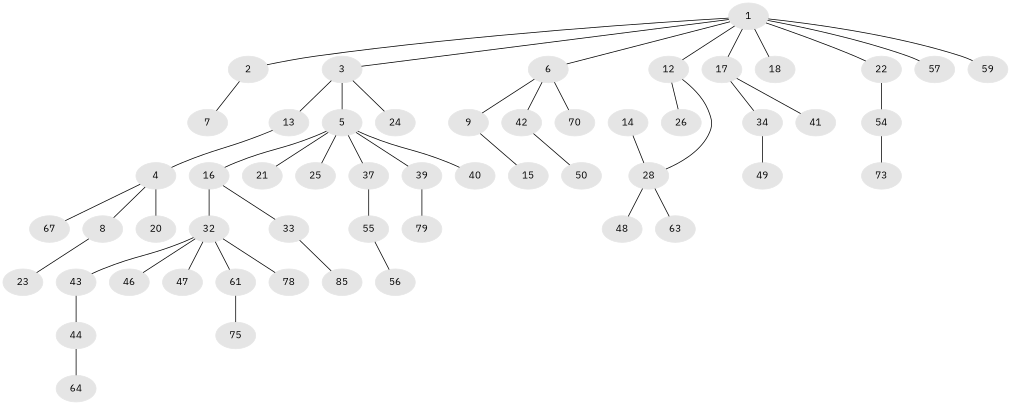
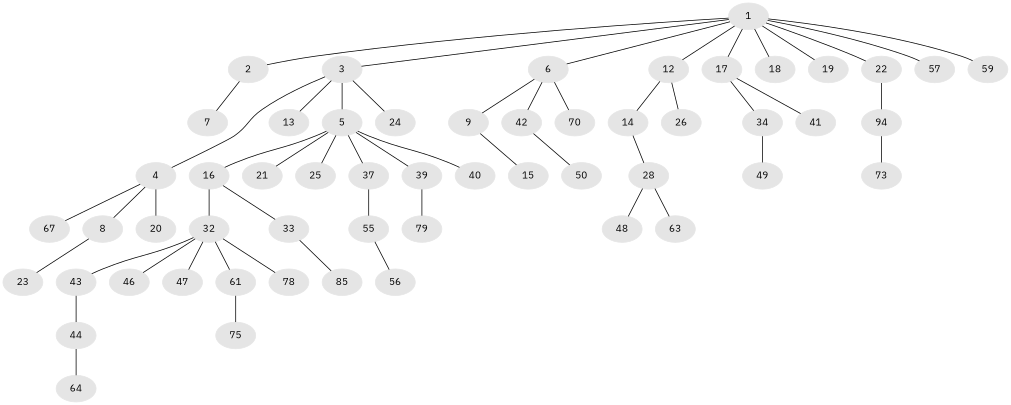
none -> (828, 69)
(881, 123) -> (881, 123)
(711, 130) -> (648, 96)
(222, 148) -> (249, 122)
